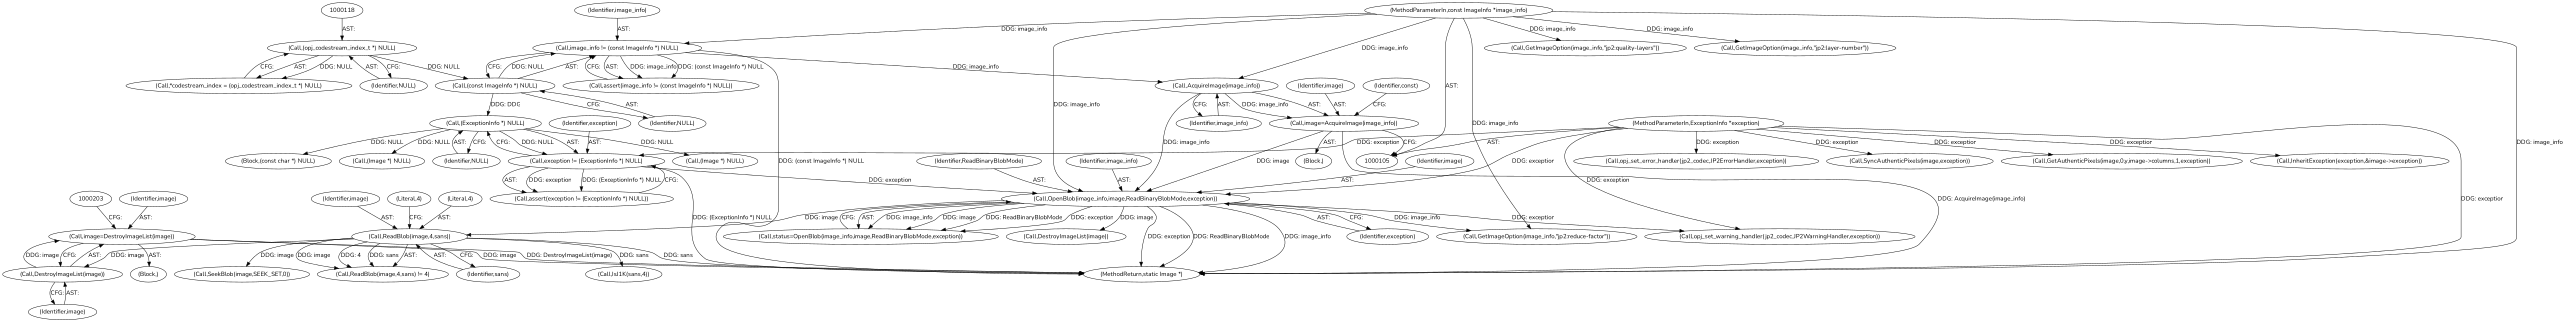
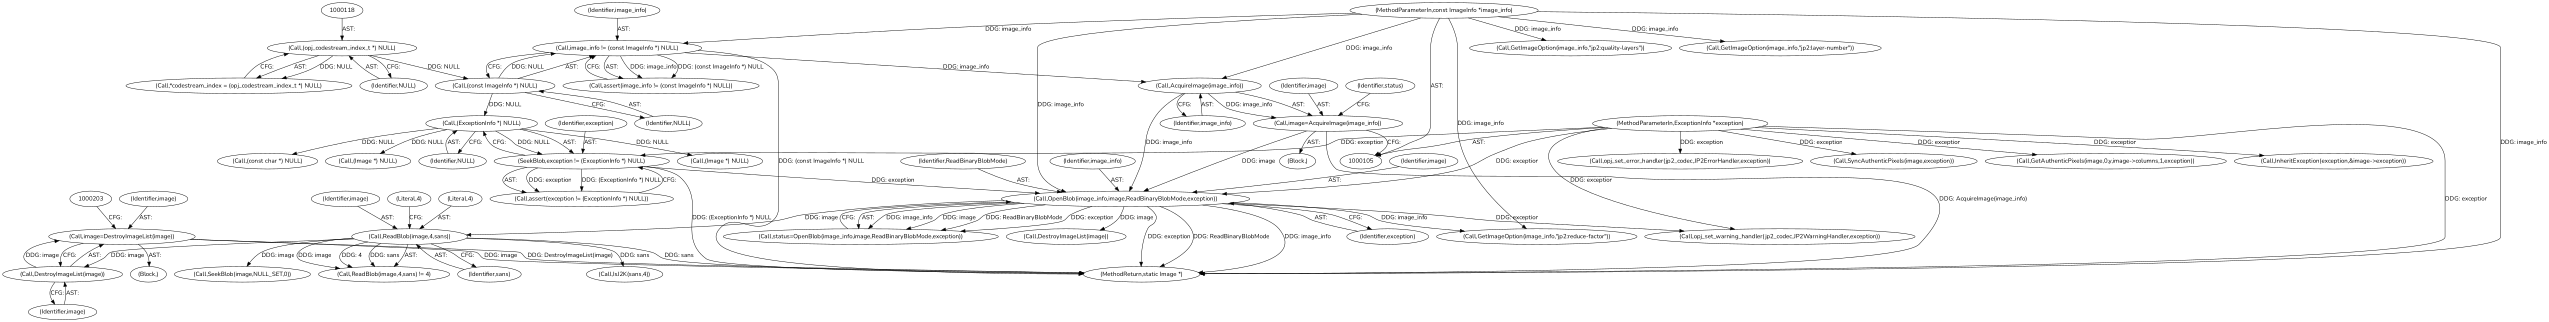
(1396, 86) -> (1380, 86)
(506, 105) -> (505, 105)
(278, 161) -> (268, 161)
(586, 161) -> (582, 161)
(242, 274) -> (242, 274)
(624, 274) -> (625, 274)
